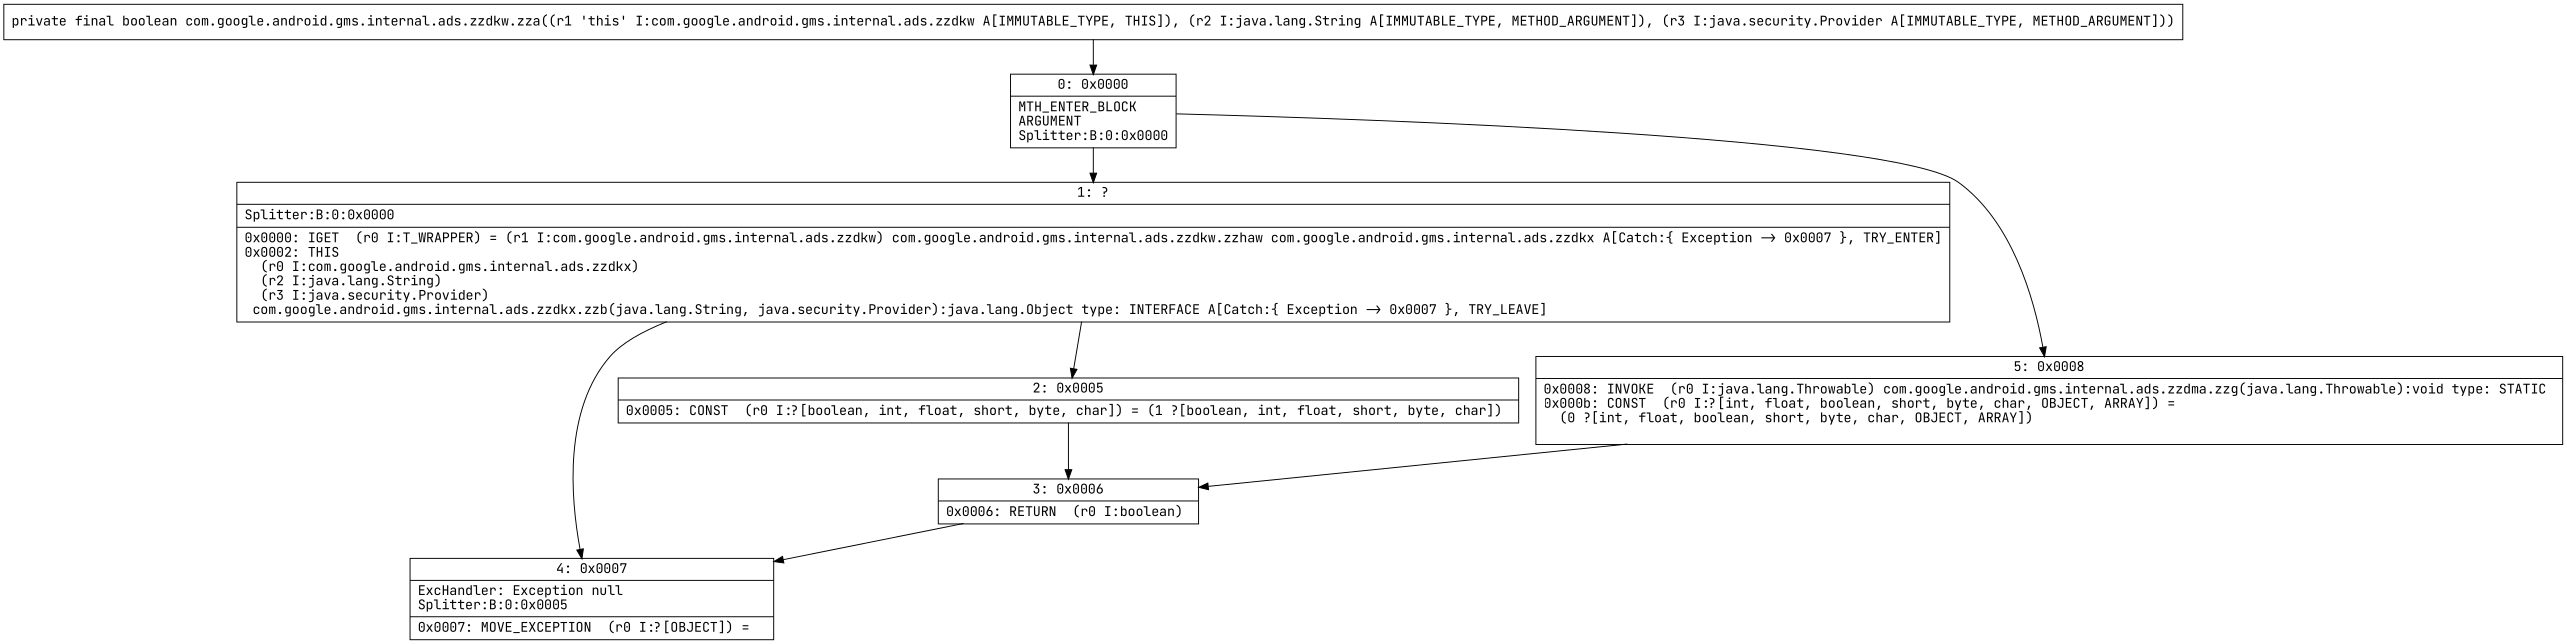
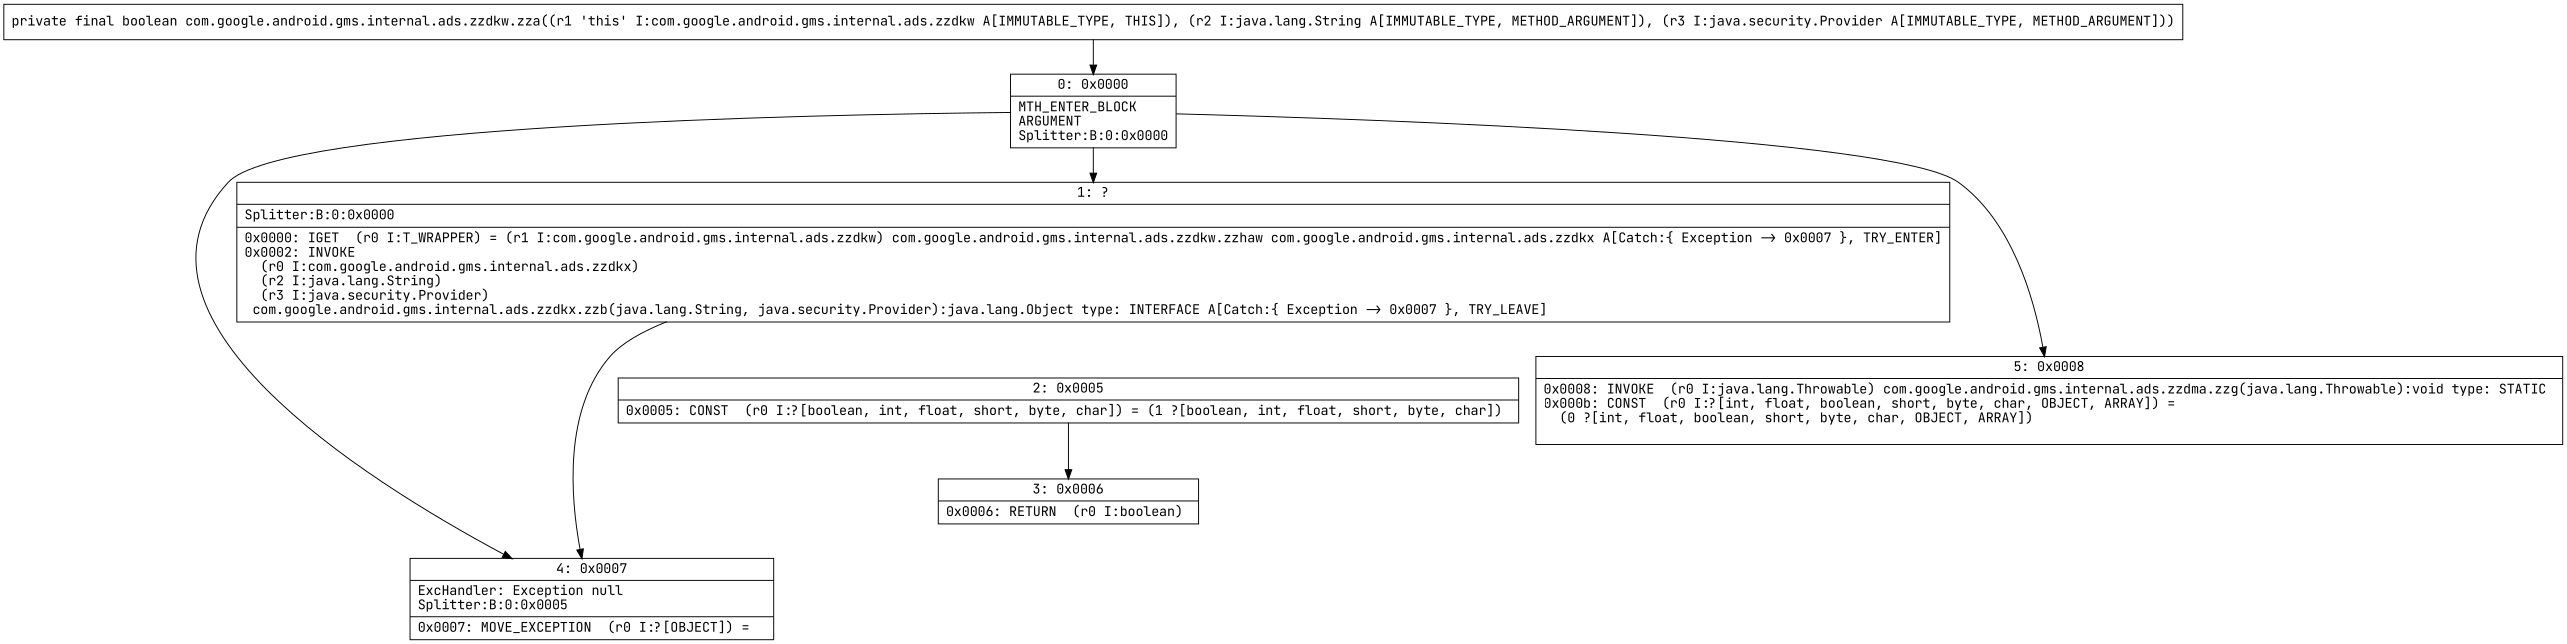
(300, 253) -> (308, 253)
(1078, 345) -> none
(1418, 465) -> none
(873, 542) -> (354, 146)
